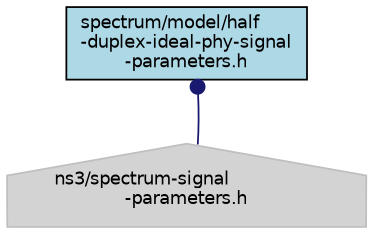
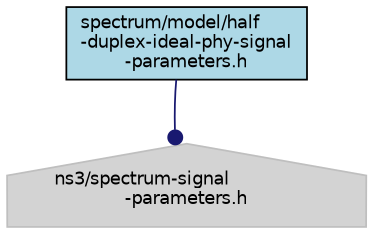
(199, 119) -> (175, 105)
